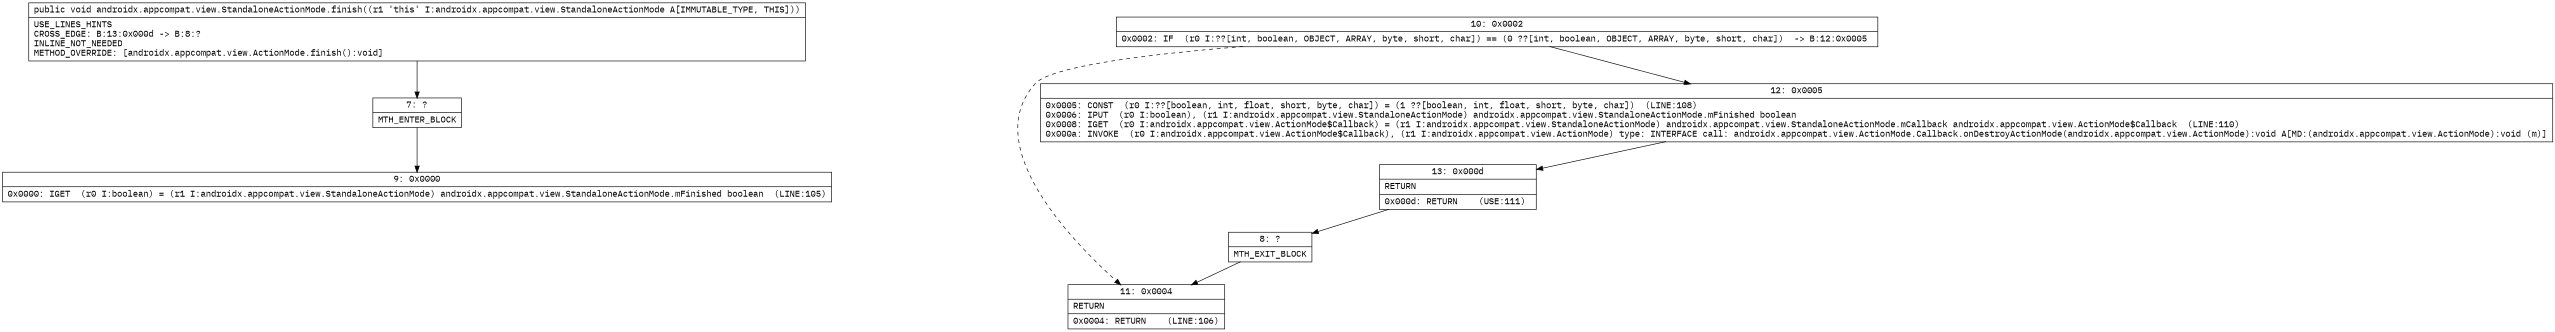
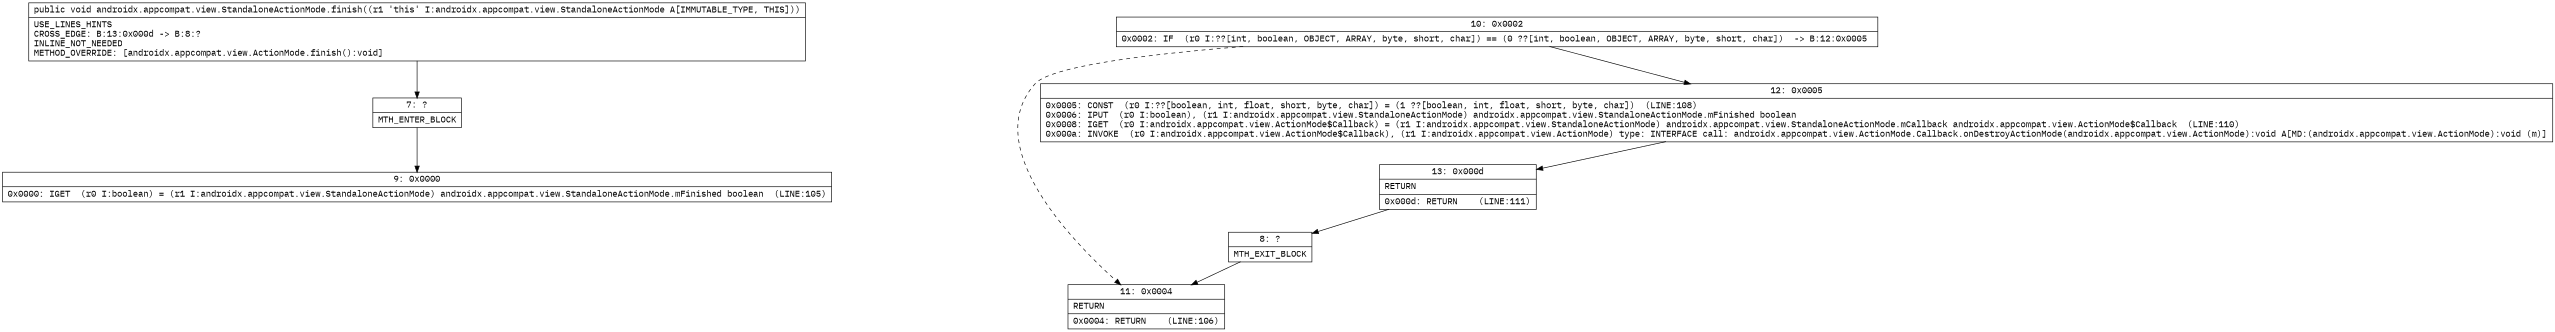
(1455, 202) -> (1458, 202)
